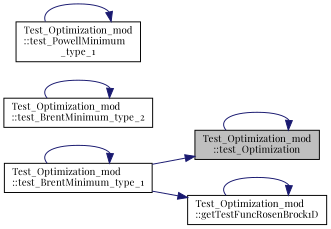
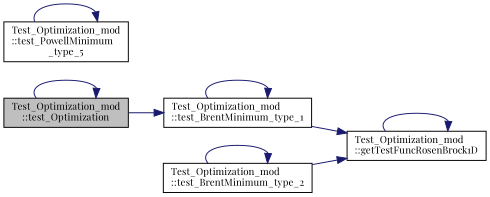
(78, 42) -> (66, 42)
(169, 161) -> (141, 113)
none -> (325, 162)
